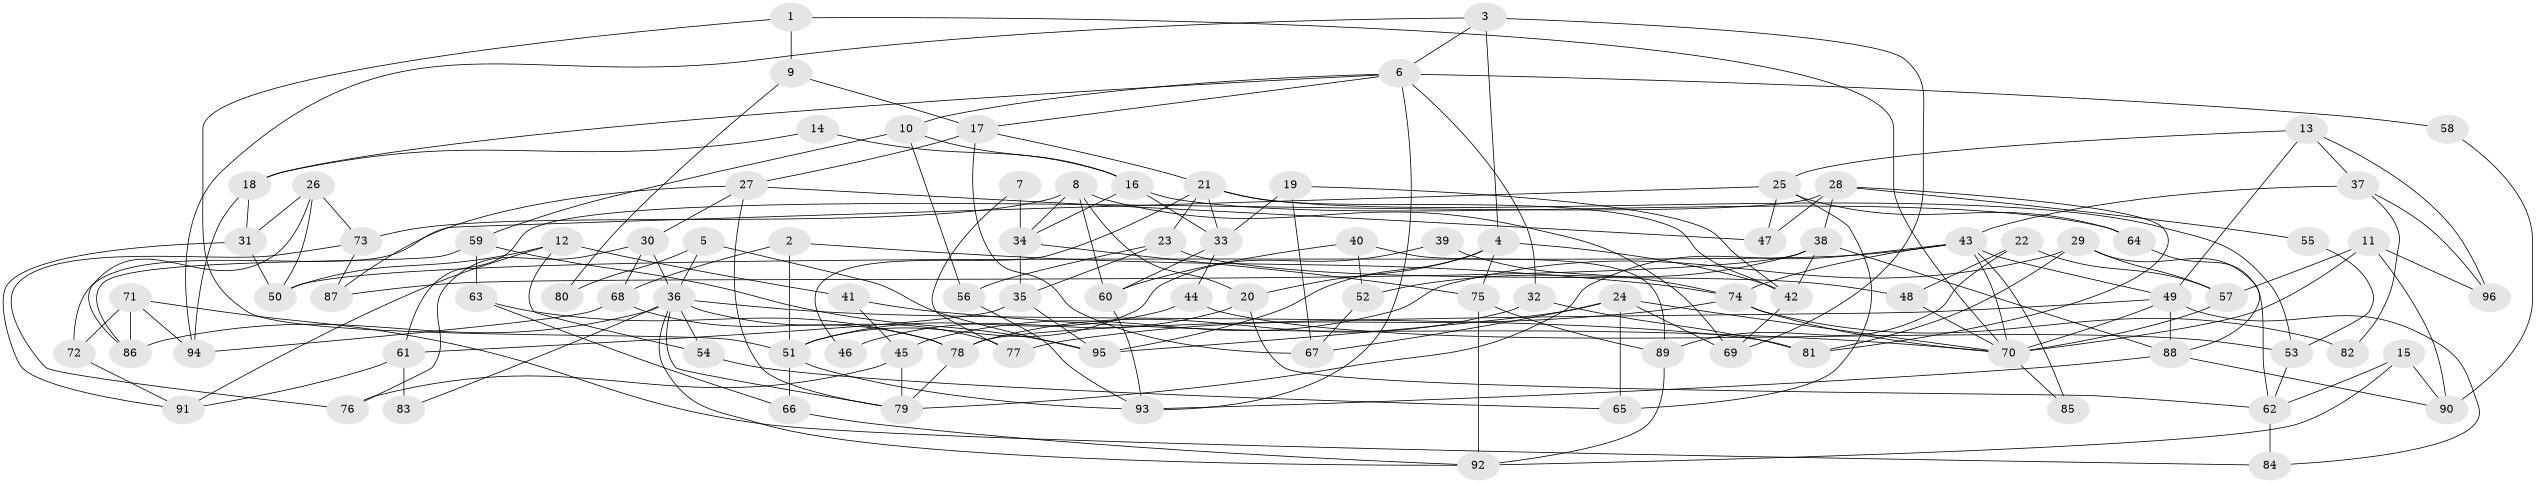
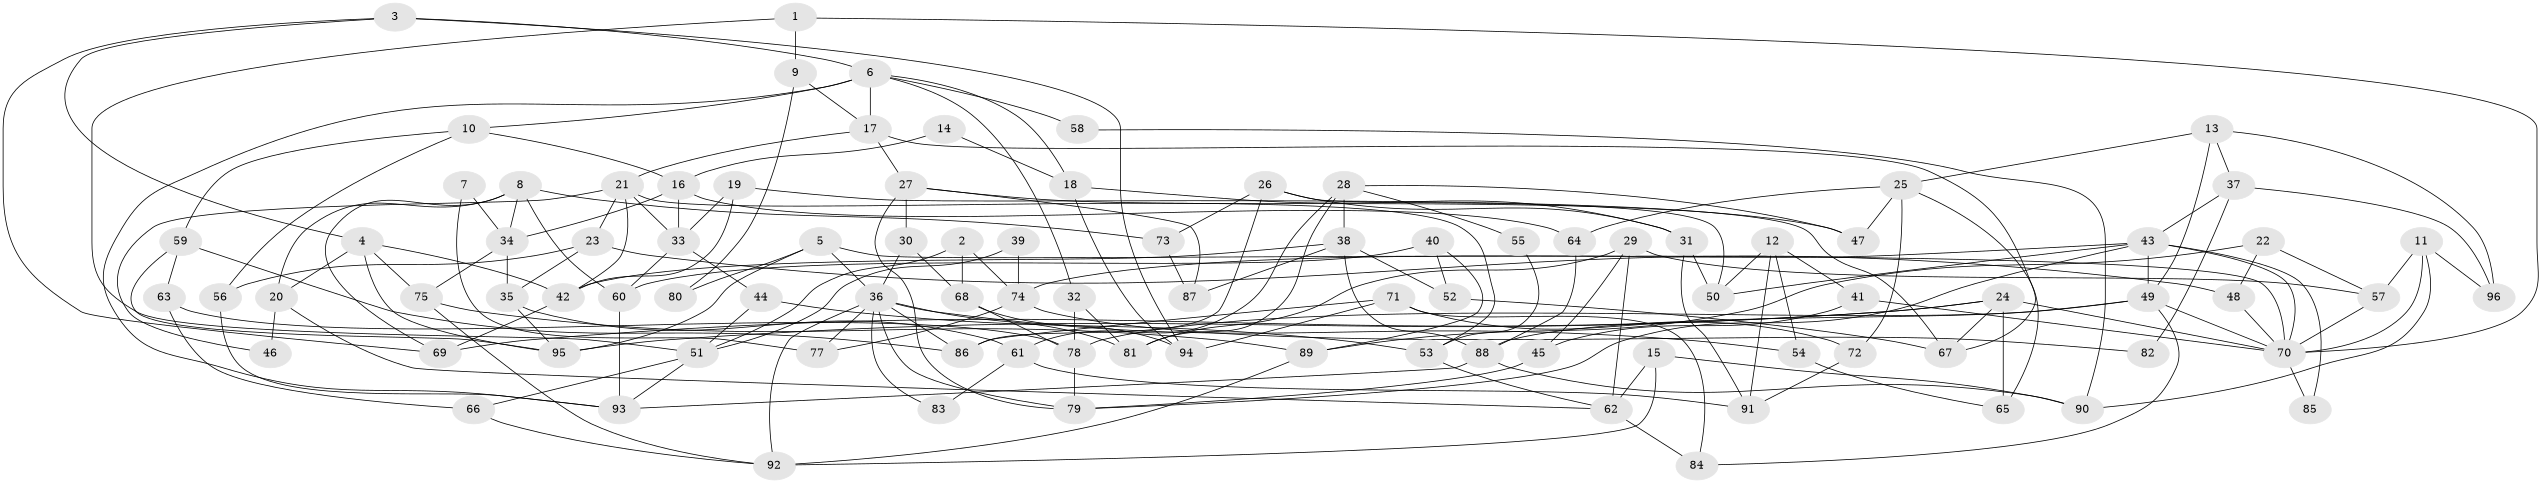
(1868, 336) -> (1582, 256)
(348, 410) -> none
